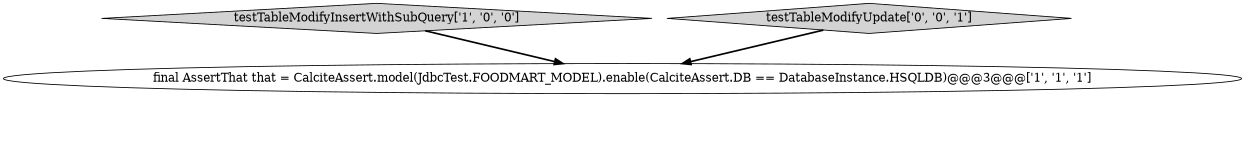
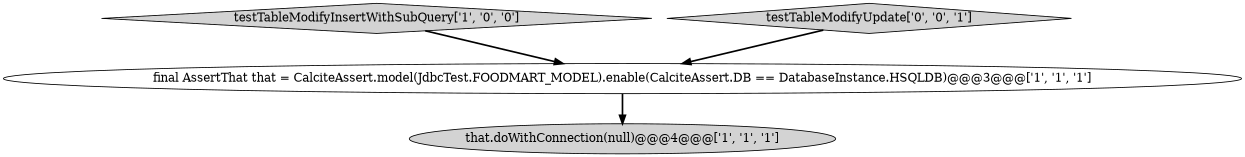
none -> (622, 139)
